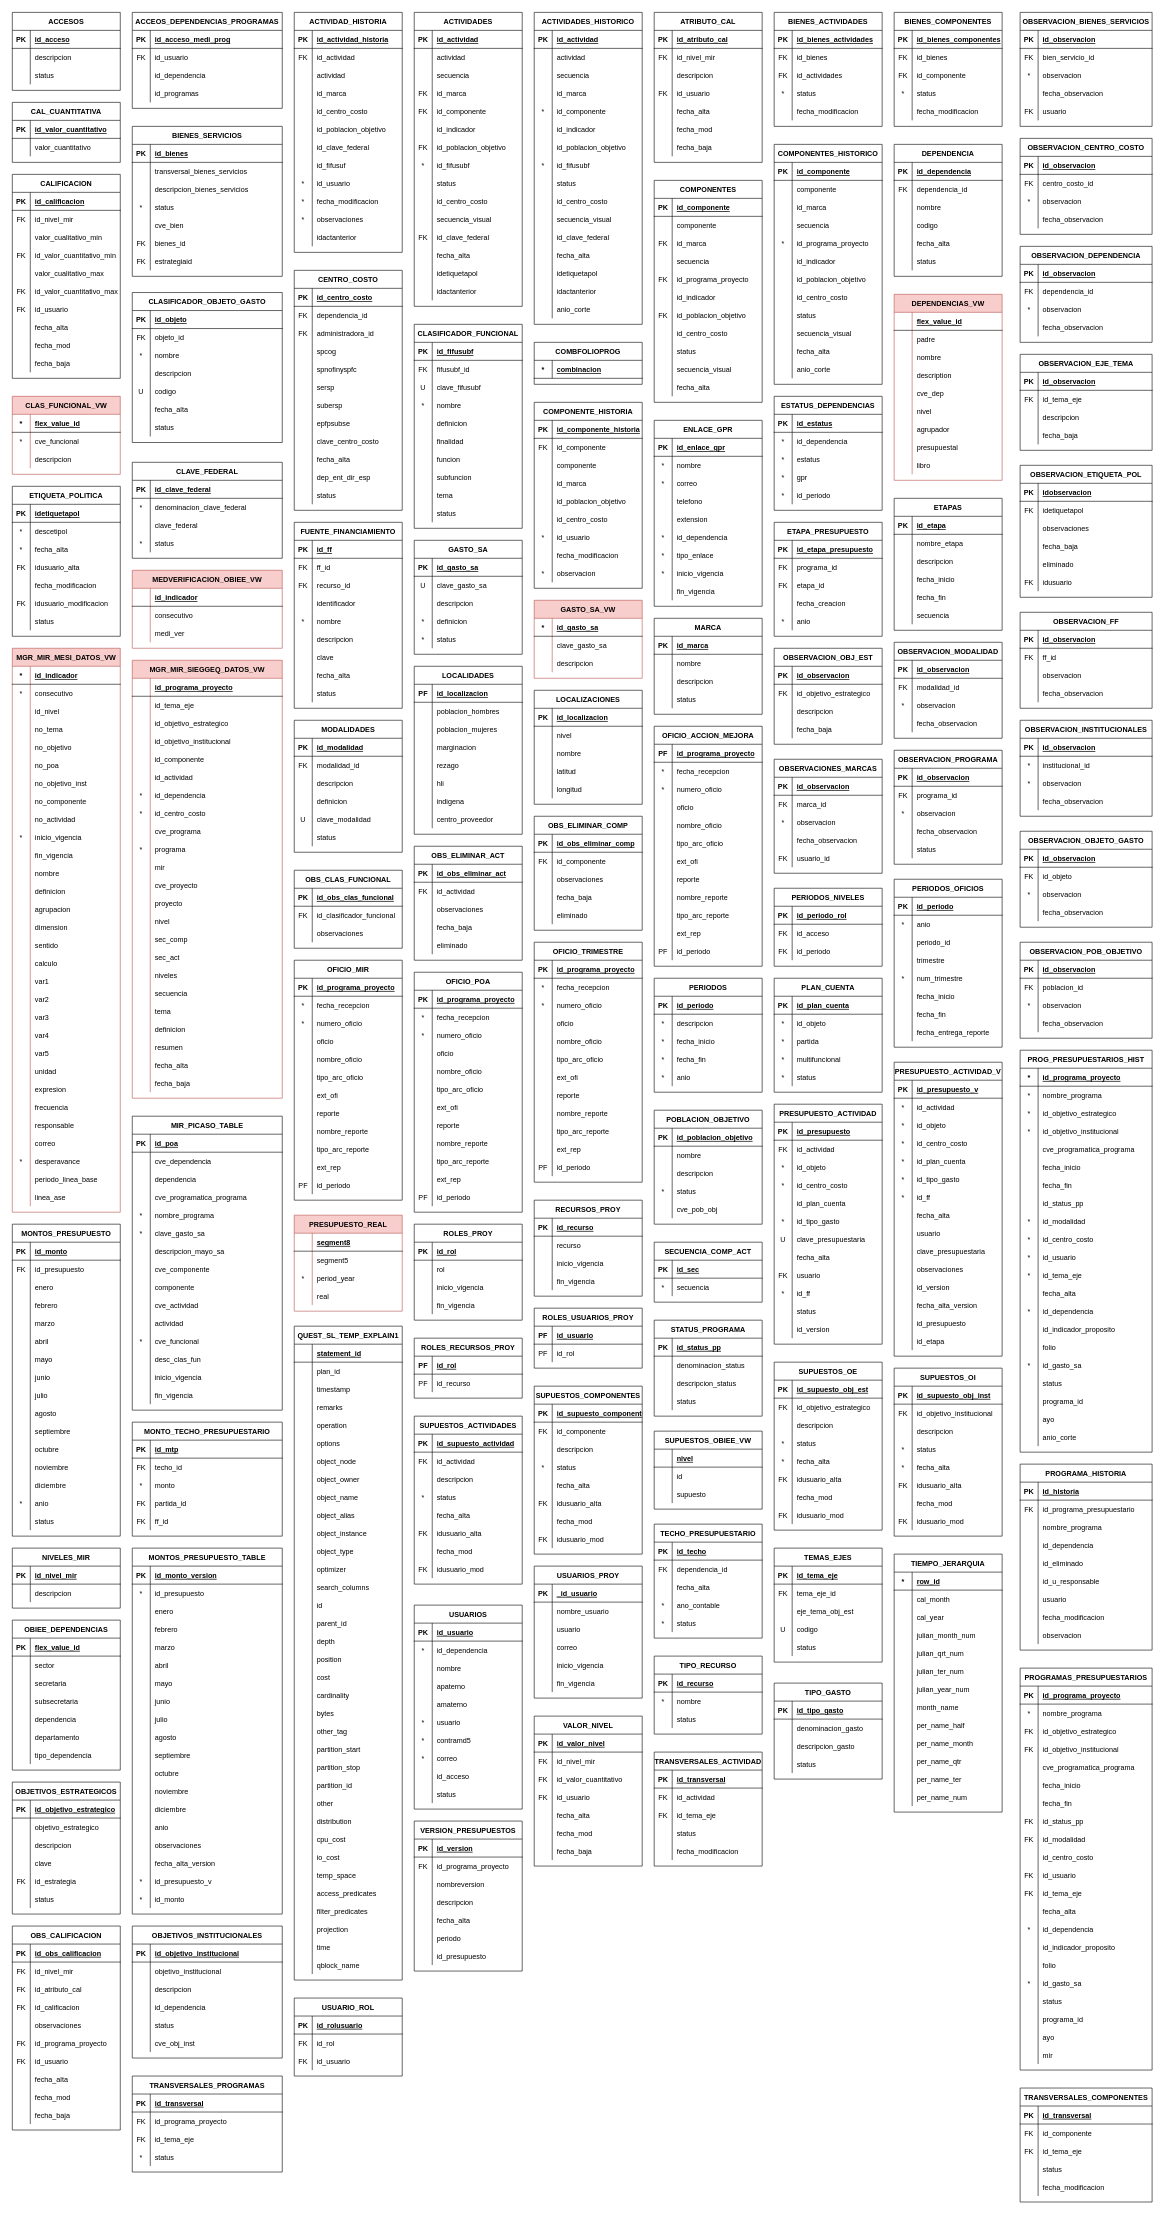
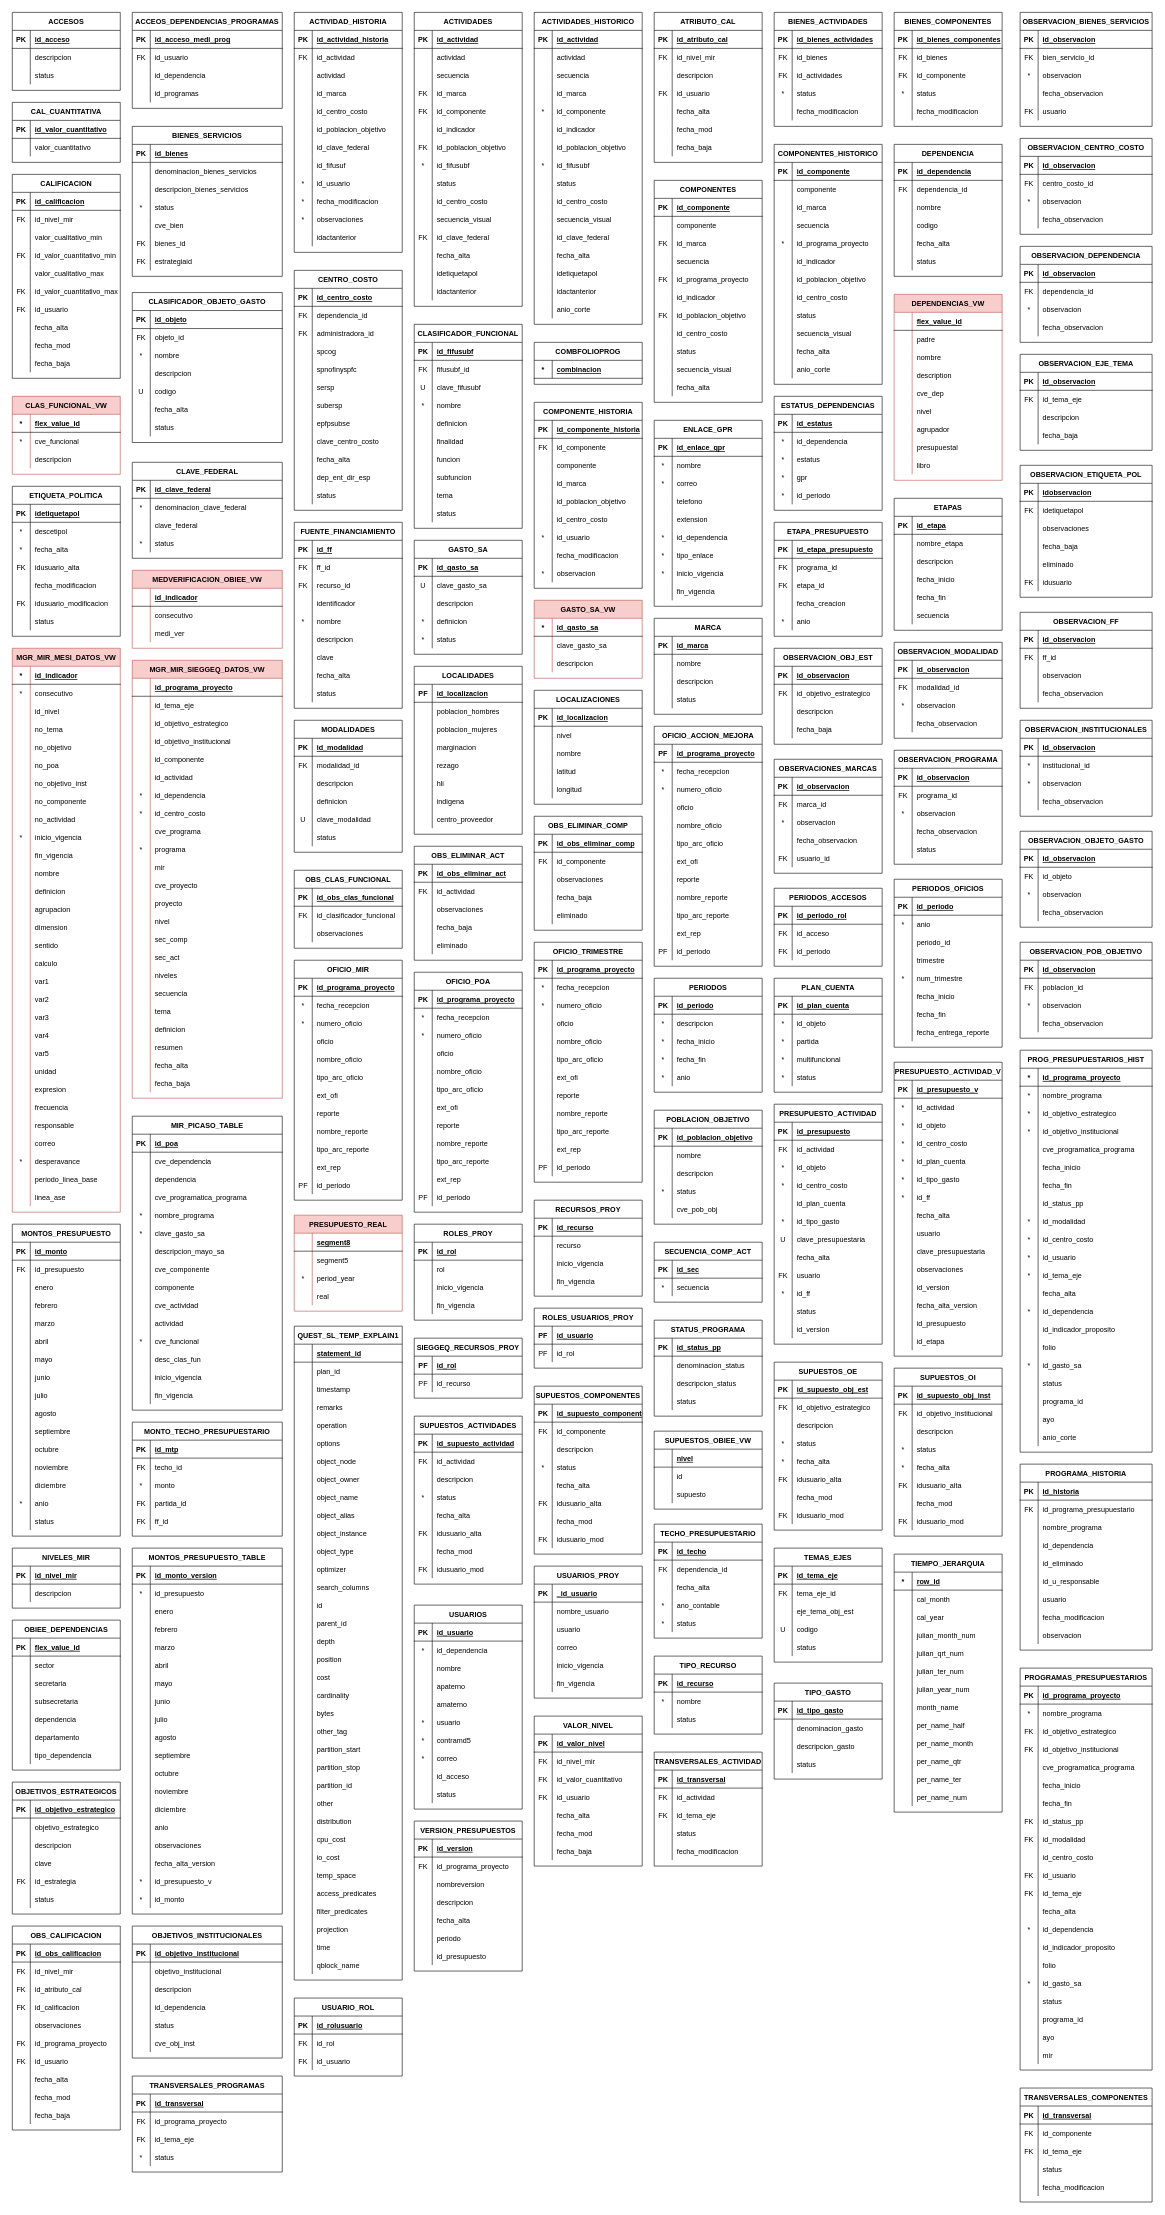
(208, 172) -> (209, 172)
(828, 898) -> (828, 898)
(468, 1348) -> (468, 1348)
